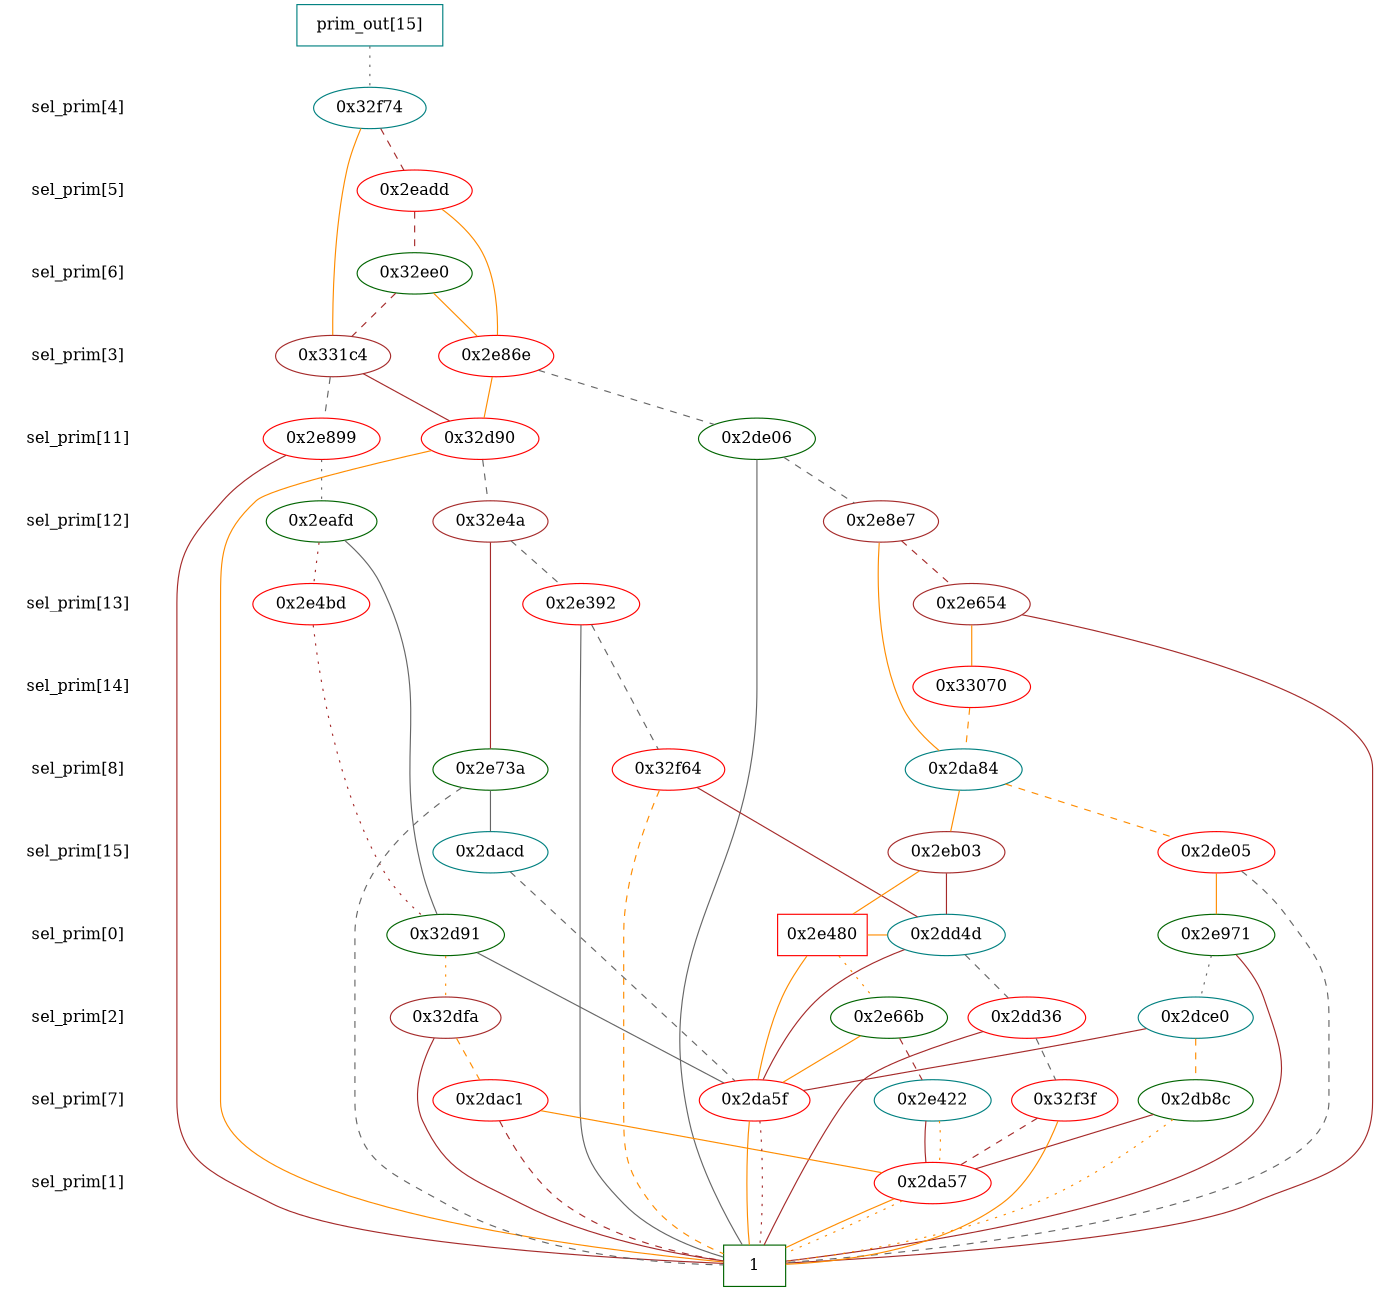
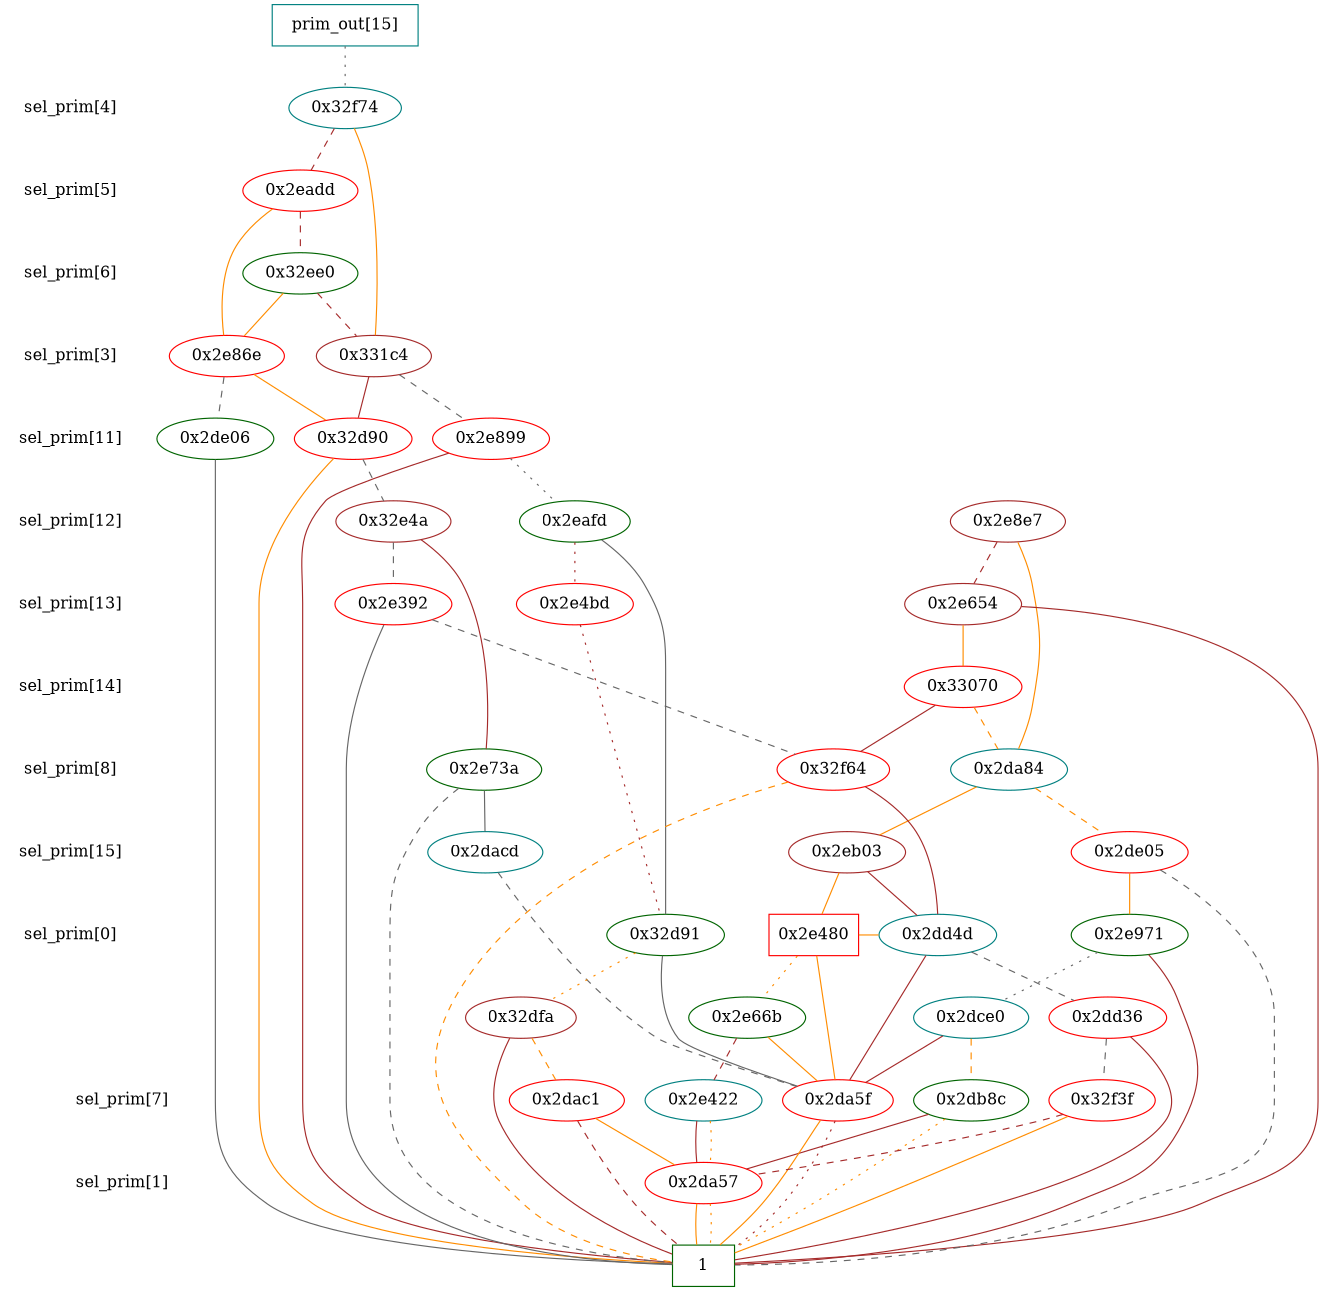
(819, 480) -> none
none -> (898, 728)
(78, 1018) -> none
